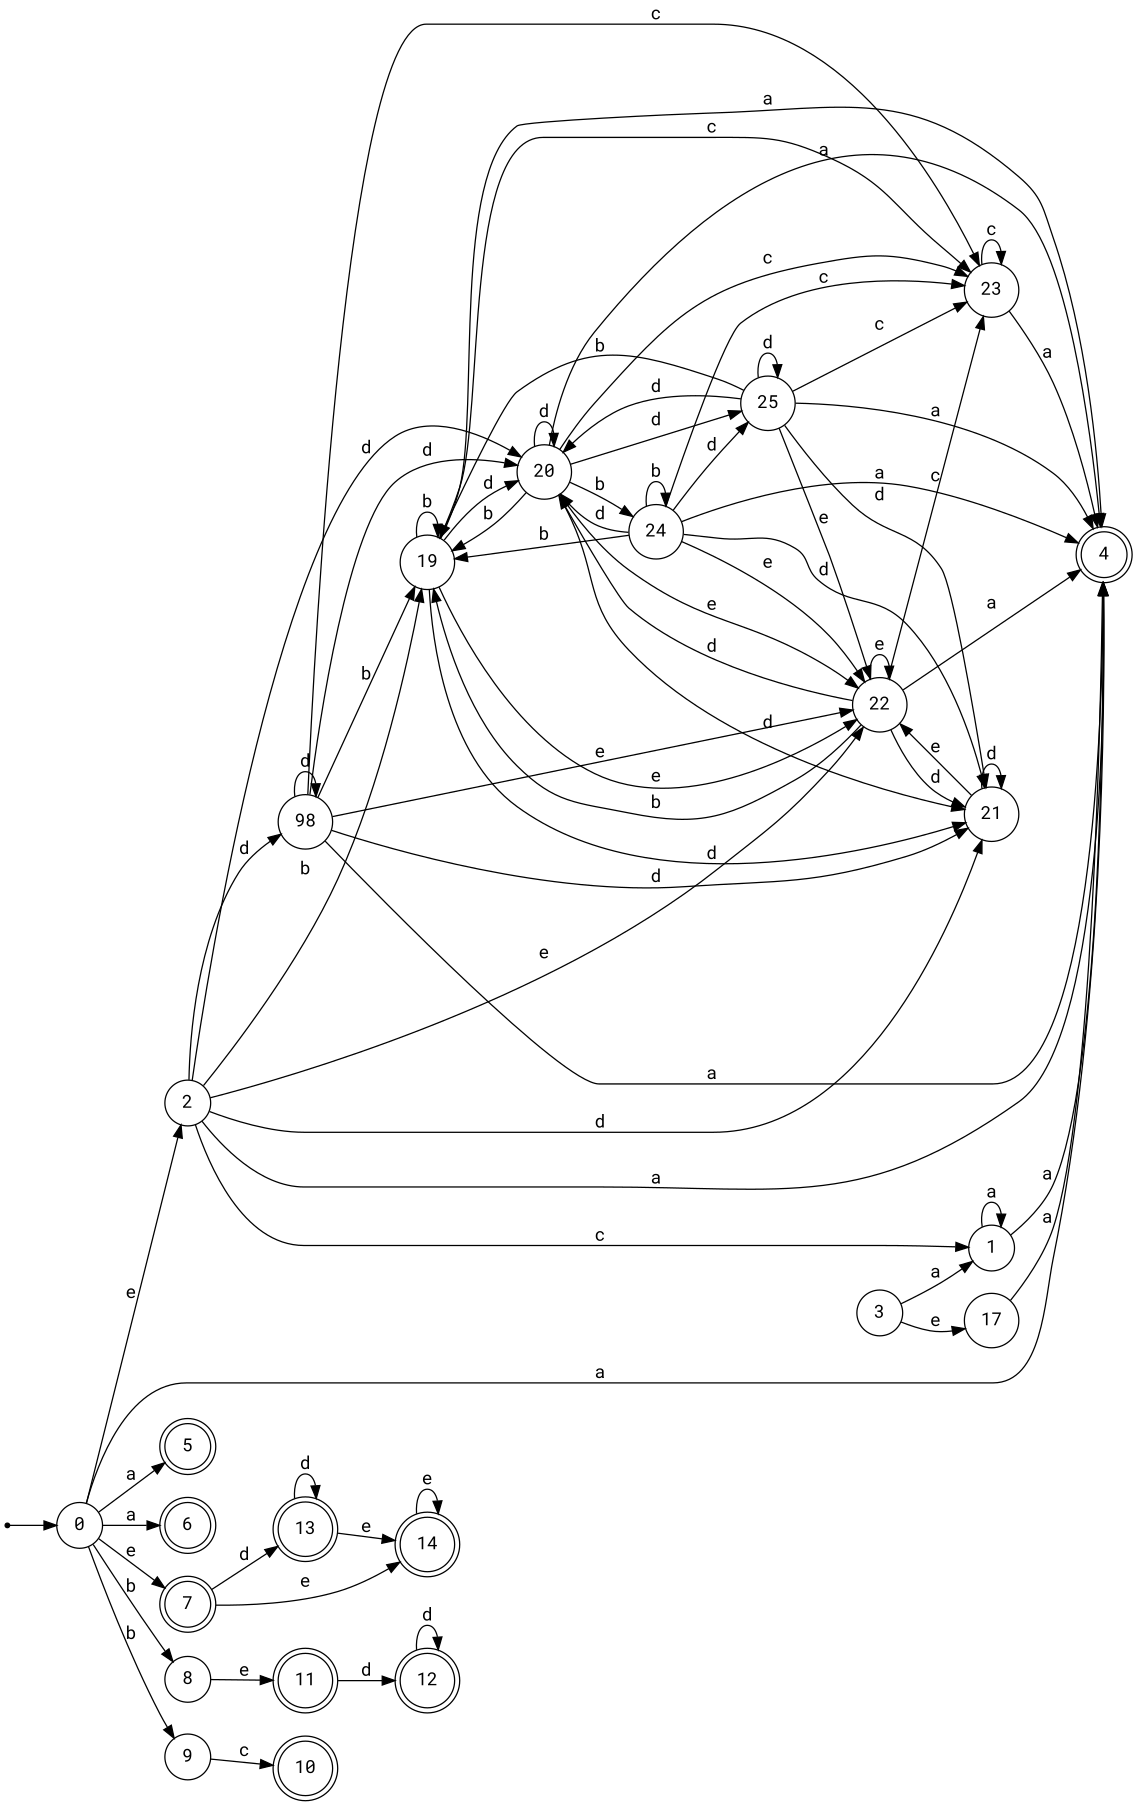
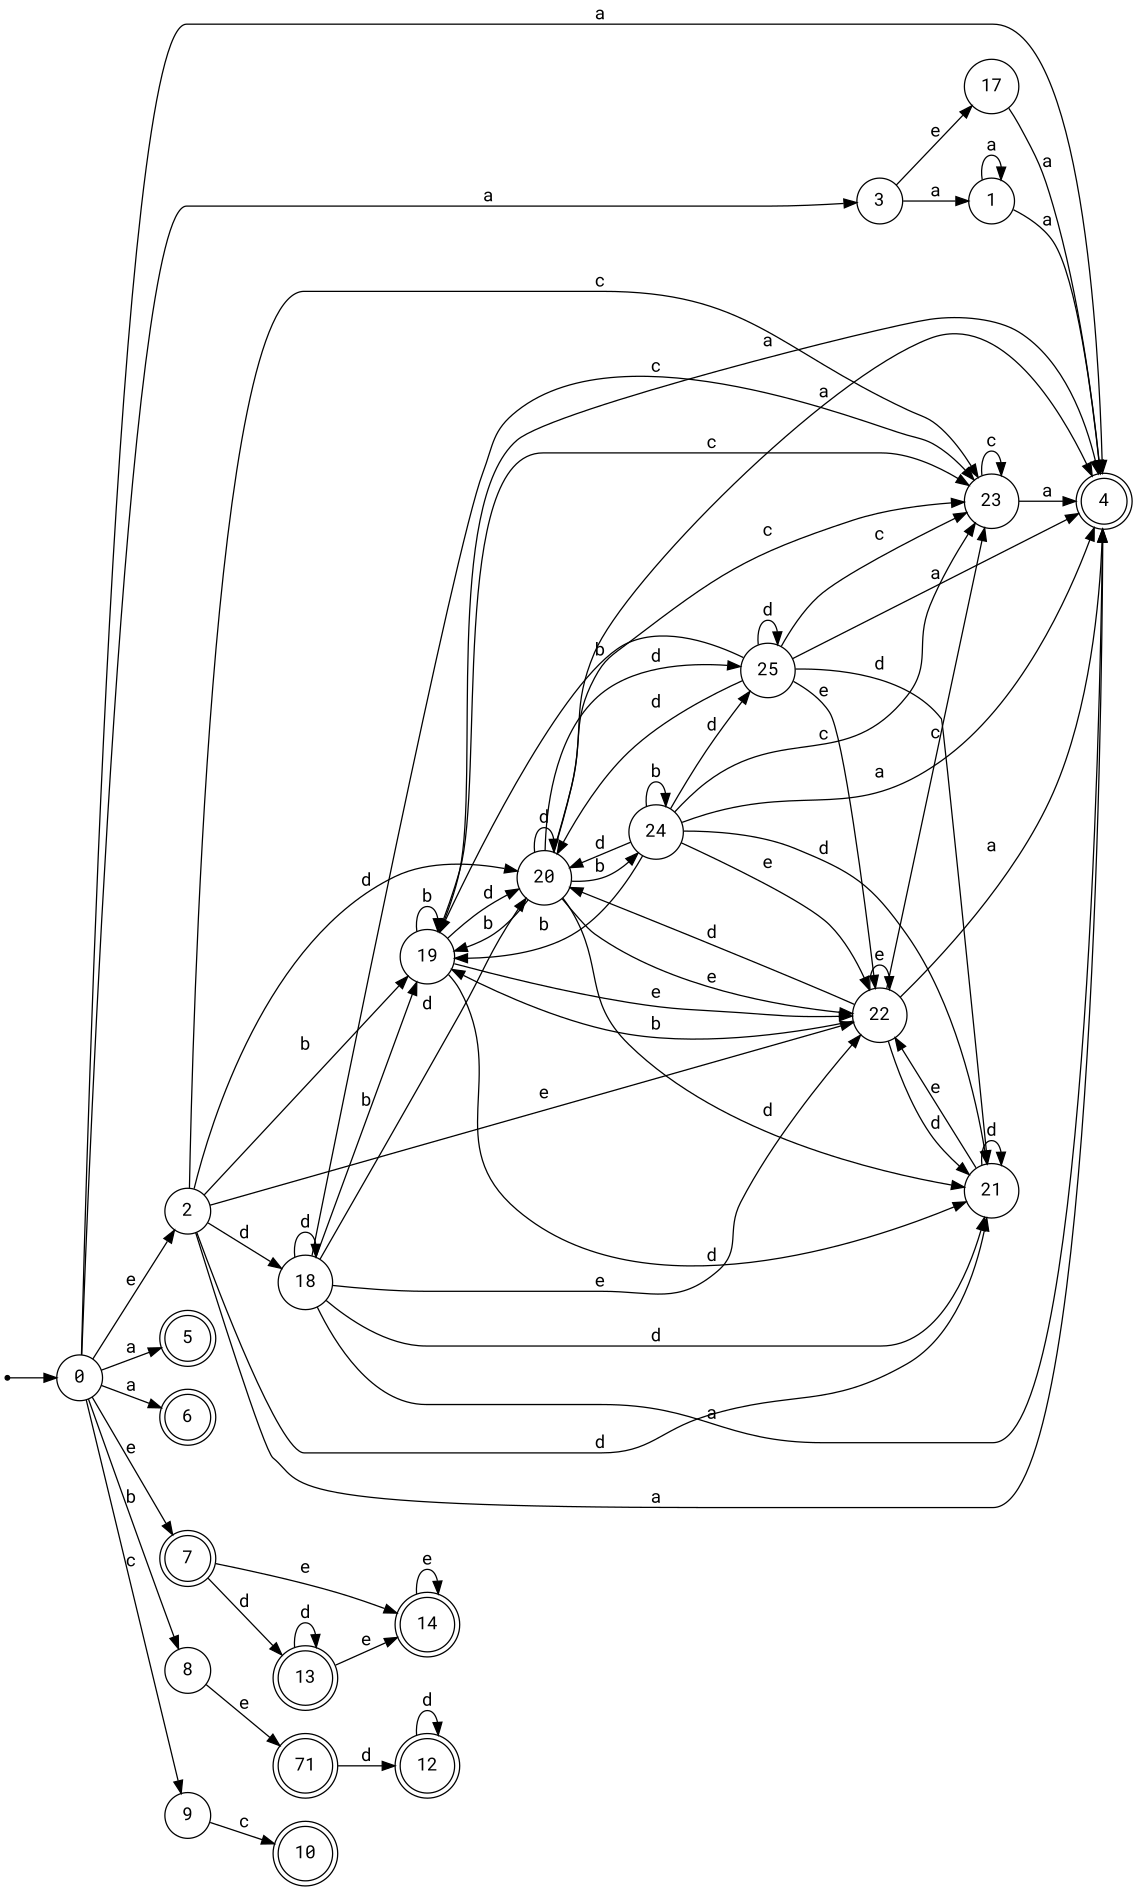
none -> (137, 449)
(305, 822) -> (305, 1282)
(543, 1245) -> (258, 376)
(131, 1634) -> (131, 1562)
(305, 1681) -> (305, 1766)
